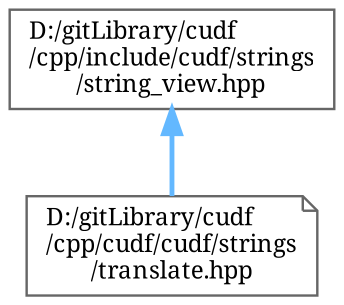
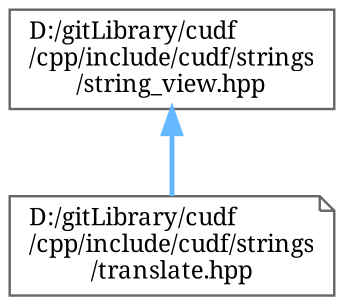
(172, 246) -> (172, 246)
